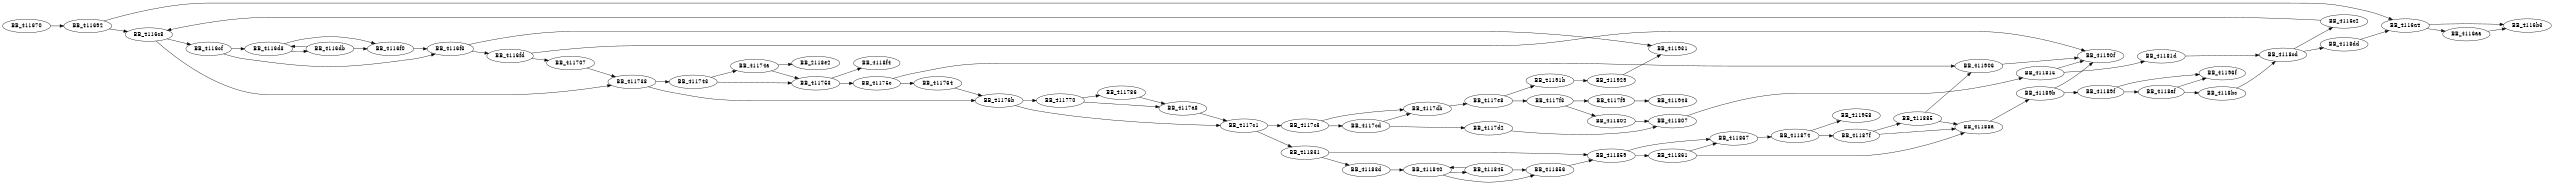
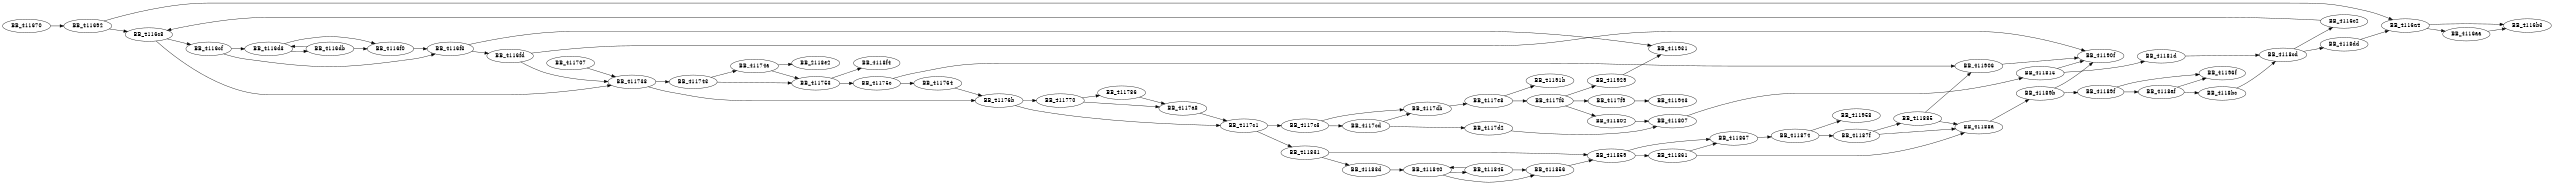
(538, 59) -> (561, 77)
(1579, 81) -> (1579, 91)
